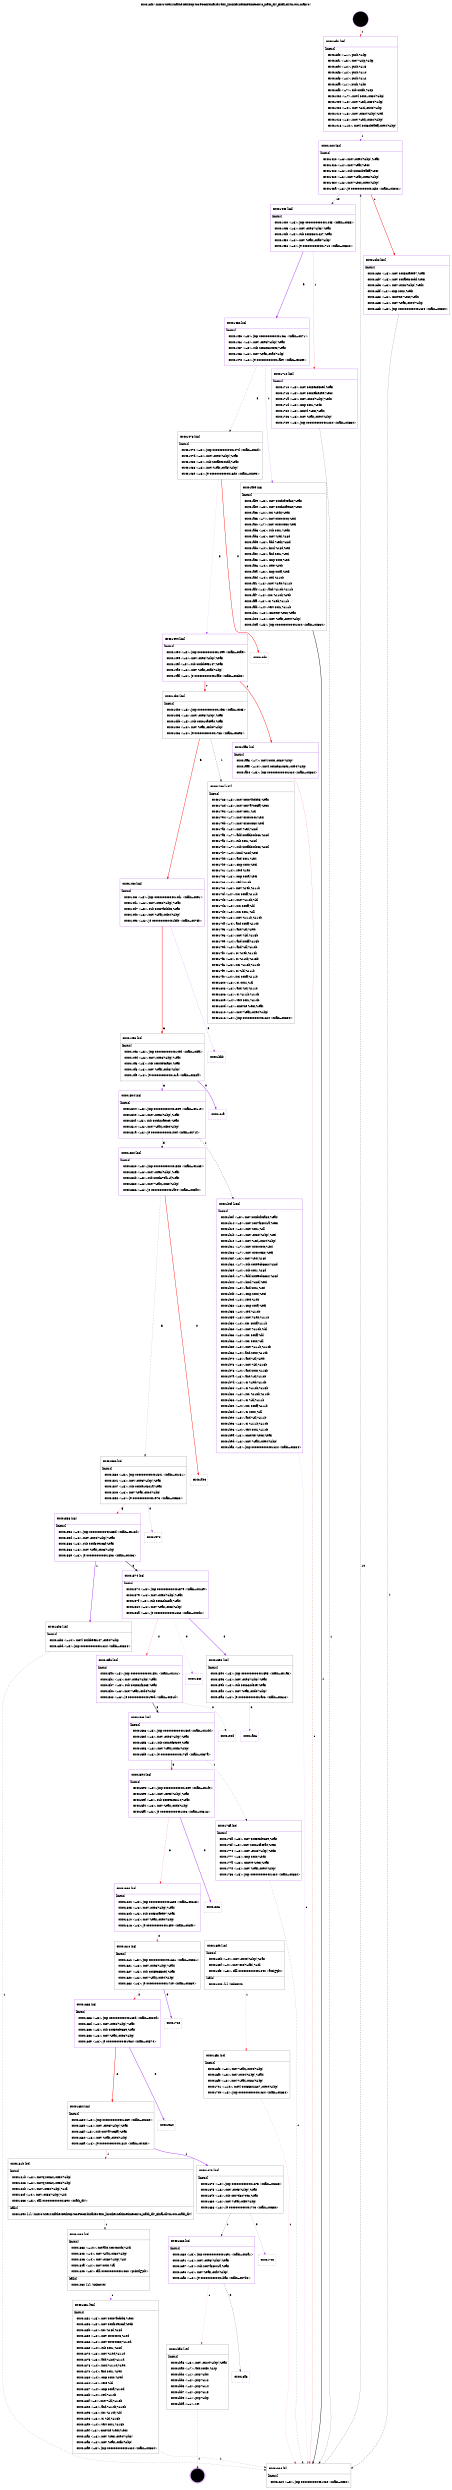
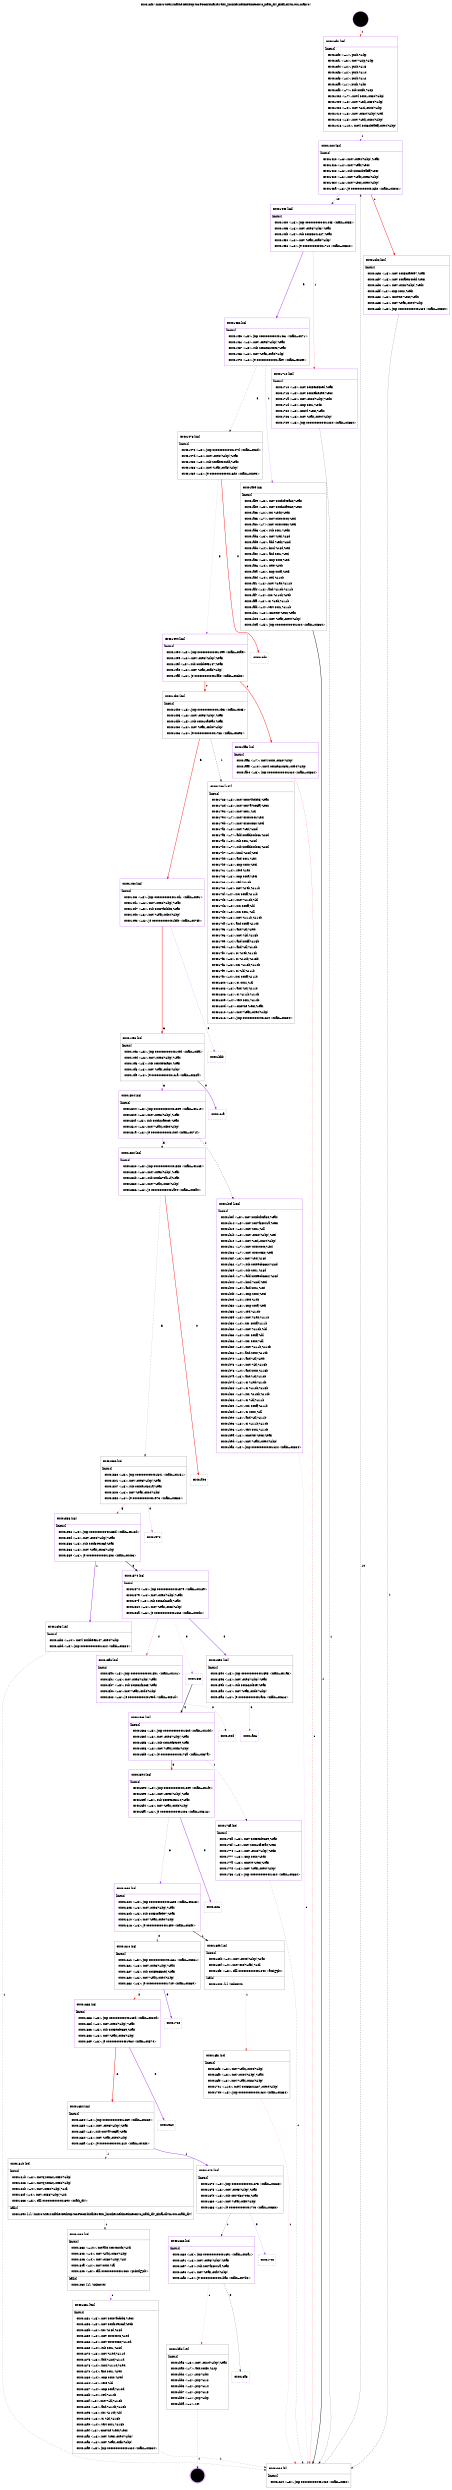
(155, 1707) -> (187, 1698)
(165, 1850) -> (165, 1850)
none -> (200, 1936)
